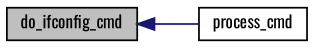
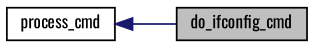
(177, 24) -> (155, 24)
